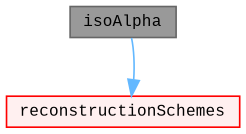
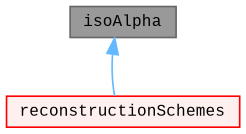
(134, 59) -> (112, 75)
